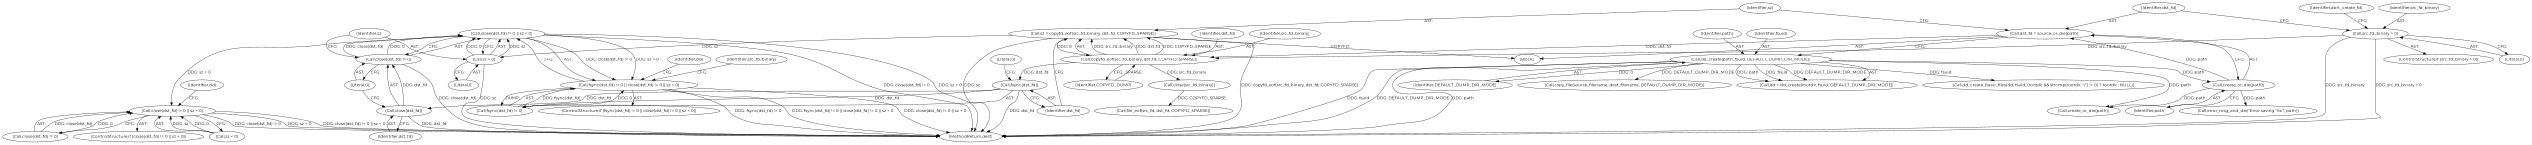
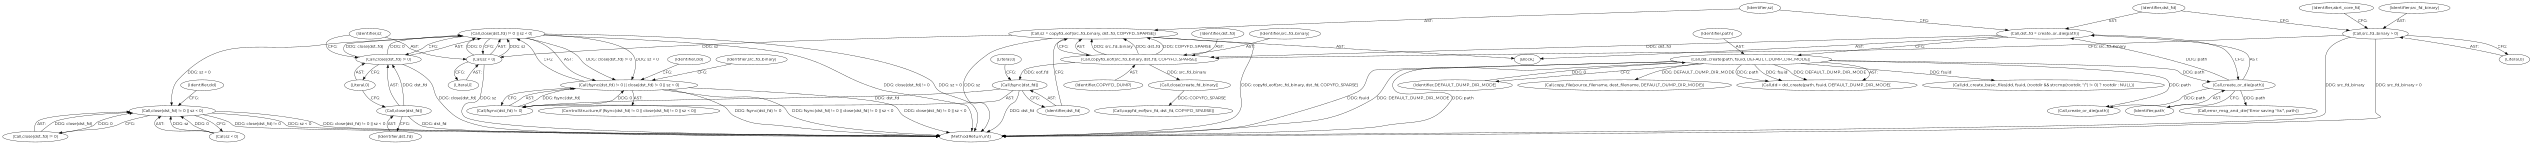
(2336, 8) -> (2336, 8)
(1771, 34) -> none
(2045, 34) -> (2045, 34)
(1064, 47) -> (1064, 47)
(1341, 47) -> (1341, 47)
(2107, 47) -> (2107, 47)
(2439, 59) -> none
(1114, 70) -> none
(1036, 72) -> (1036, 72)
(1135, 72) -> (1135, 72)
(1579, 72) -> (1579, 72)
(1626, 72) -> (1626, 72)
(1189, 85) -> (1189, 85)
(1827, 85) -> (1827, 85)
(715, 91) -> none
(513, 98) -> (513, 98)
(1164, 111) -> (1164, 111)
(139, 137) -> none
(971, 137) -> (971, 137)
